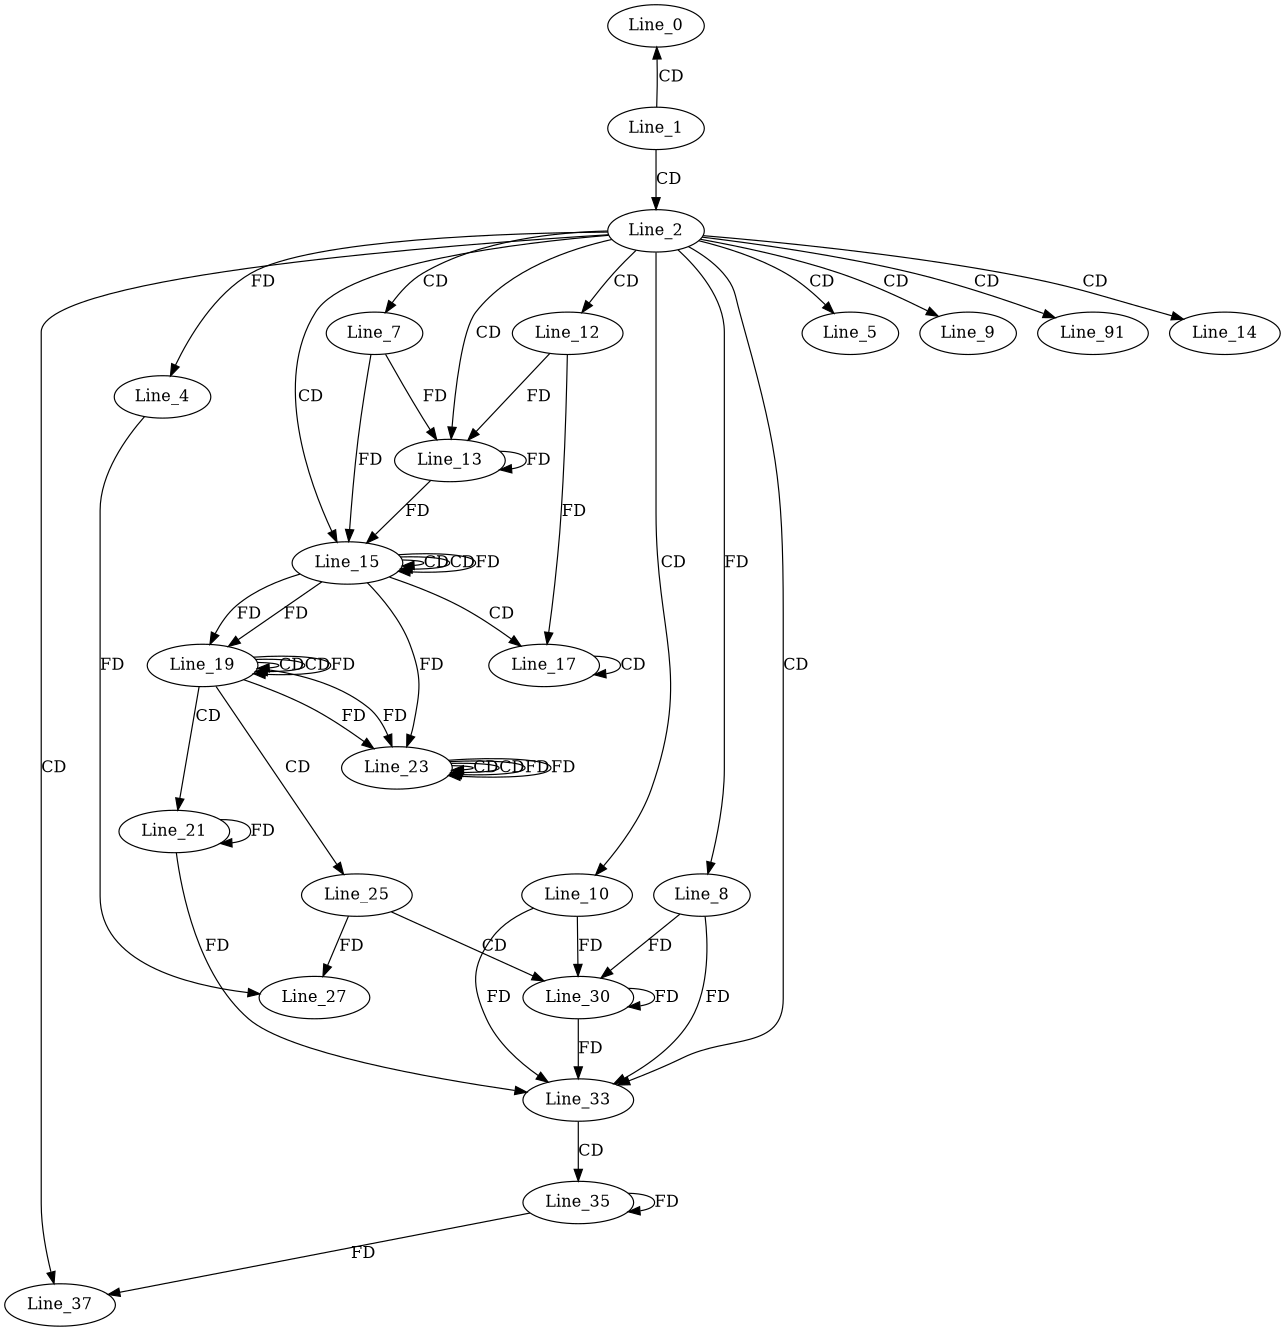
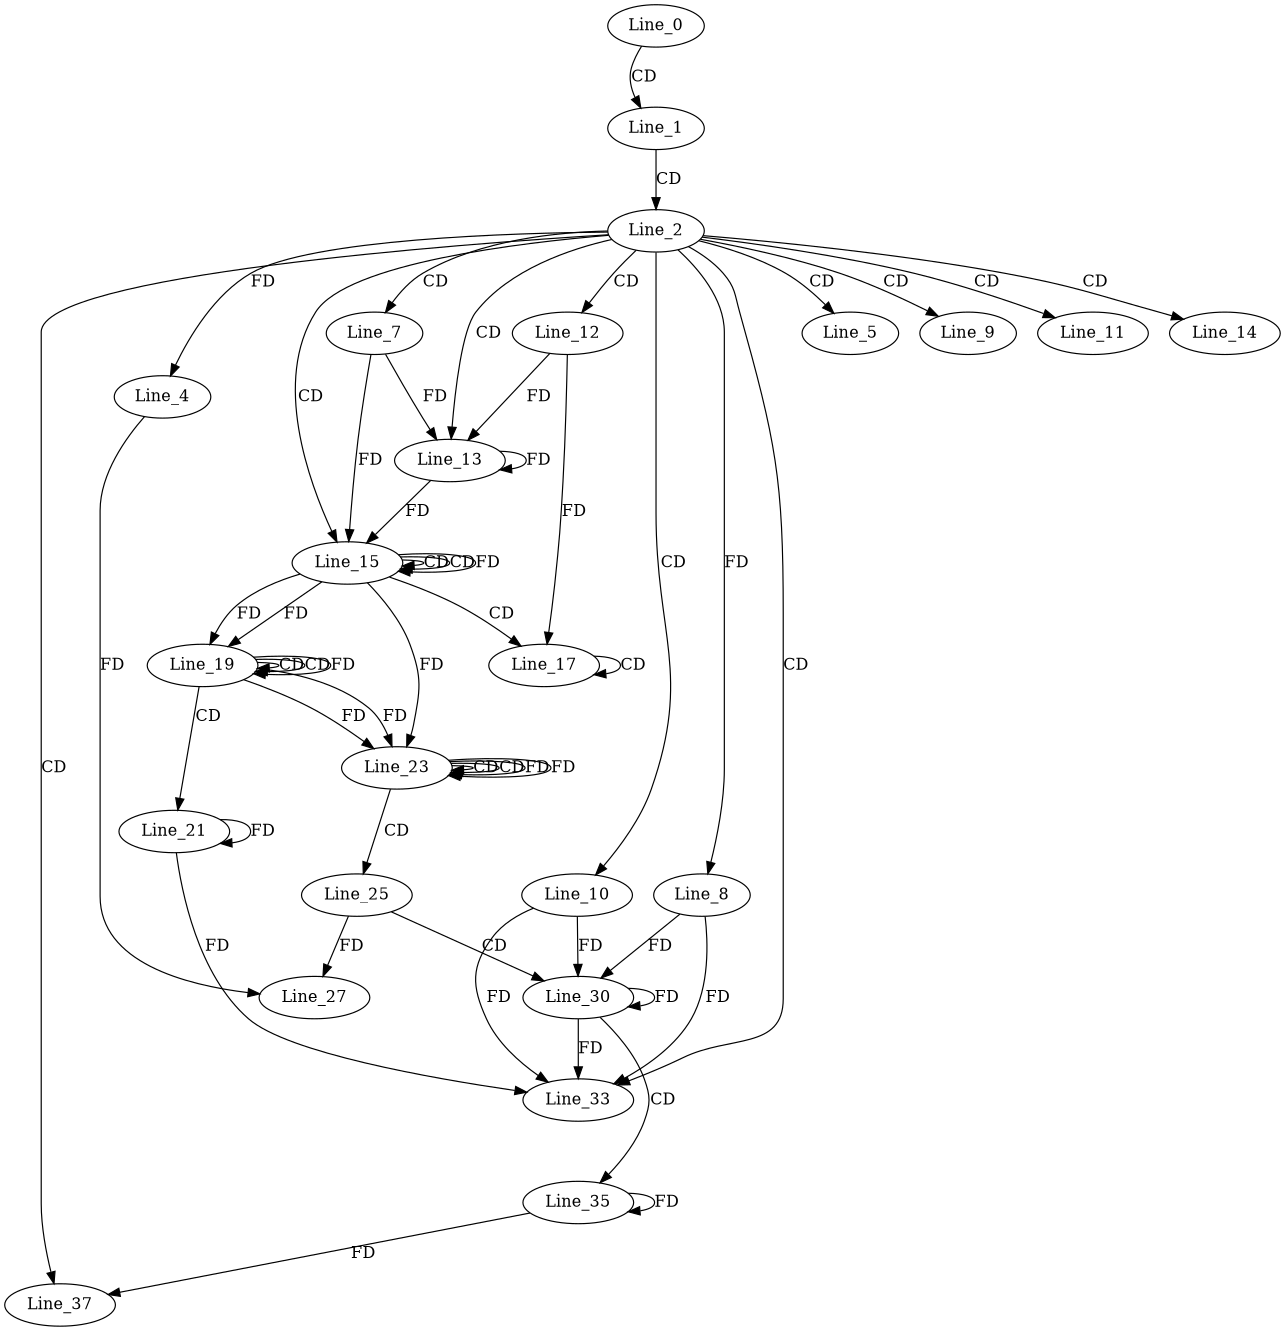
(657, 83) -> (631, 71)
(1093, 333) -> (1093, 333)
(276, 775) -> (379, 826)
(578, 1145) -> (648, 1094)
